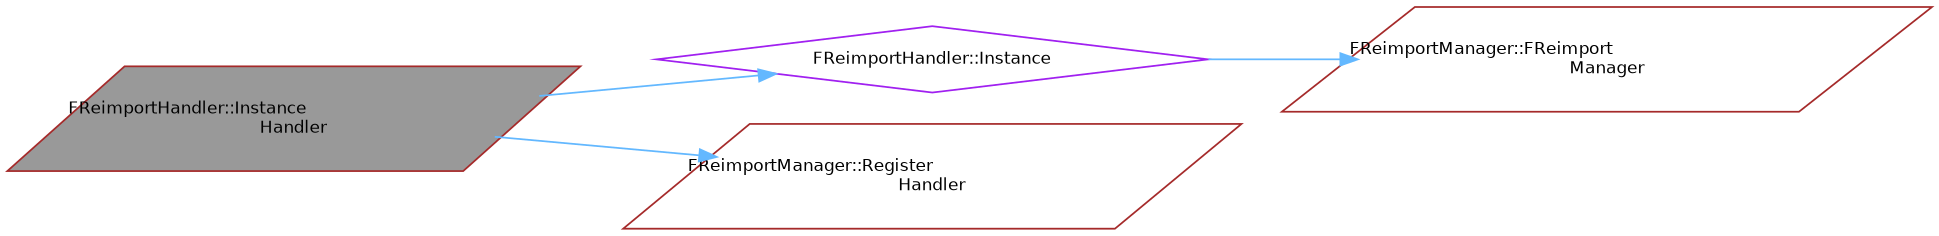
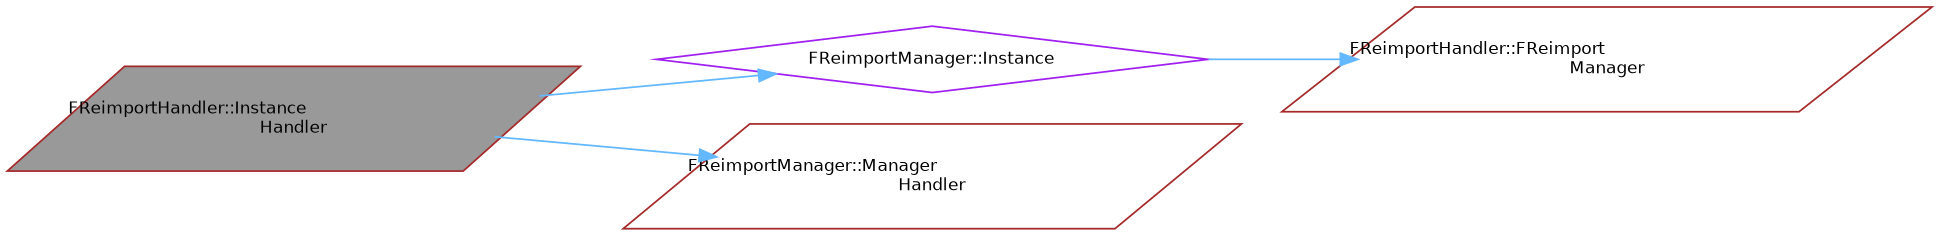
(932, 59) -> (932, 59)
(1607, 59) -> (1607, 59)
(932, 176) -> (932, 176)
